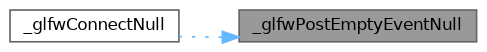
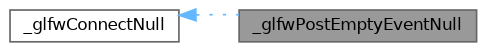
(201, 37) -> (218, 15)
